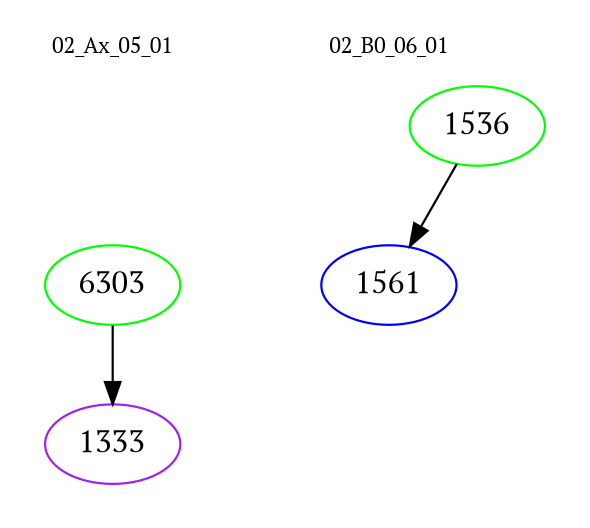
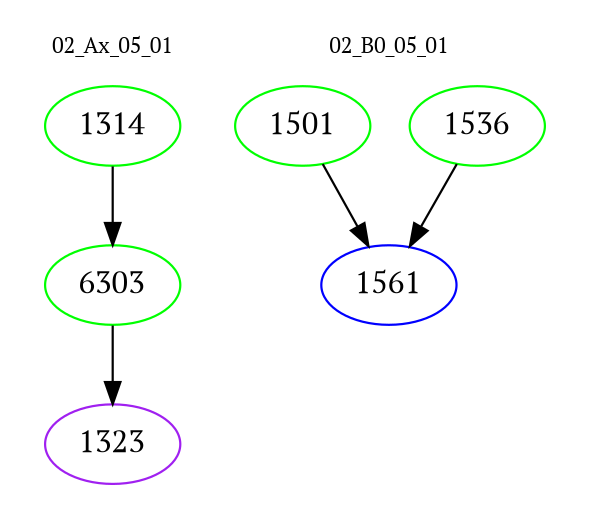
(390, 48) -> (390, 48)
none -> (113, 126)
none -> (303, 126)
(113, 444) -> (113, 444)
